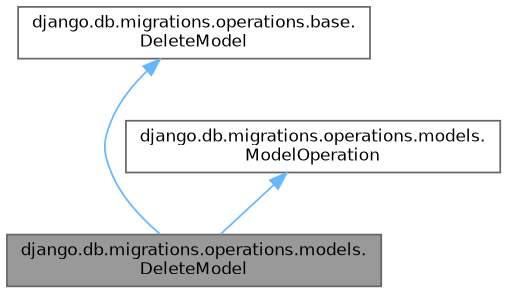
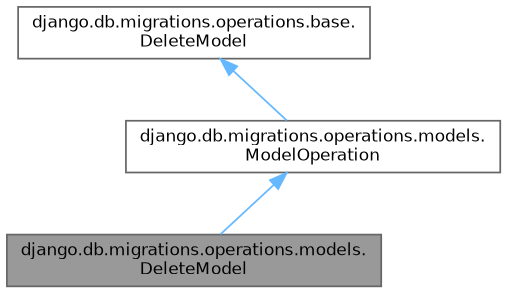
(106, 155) -> (260, 96)
